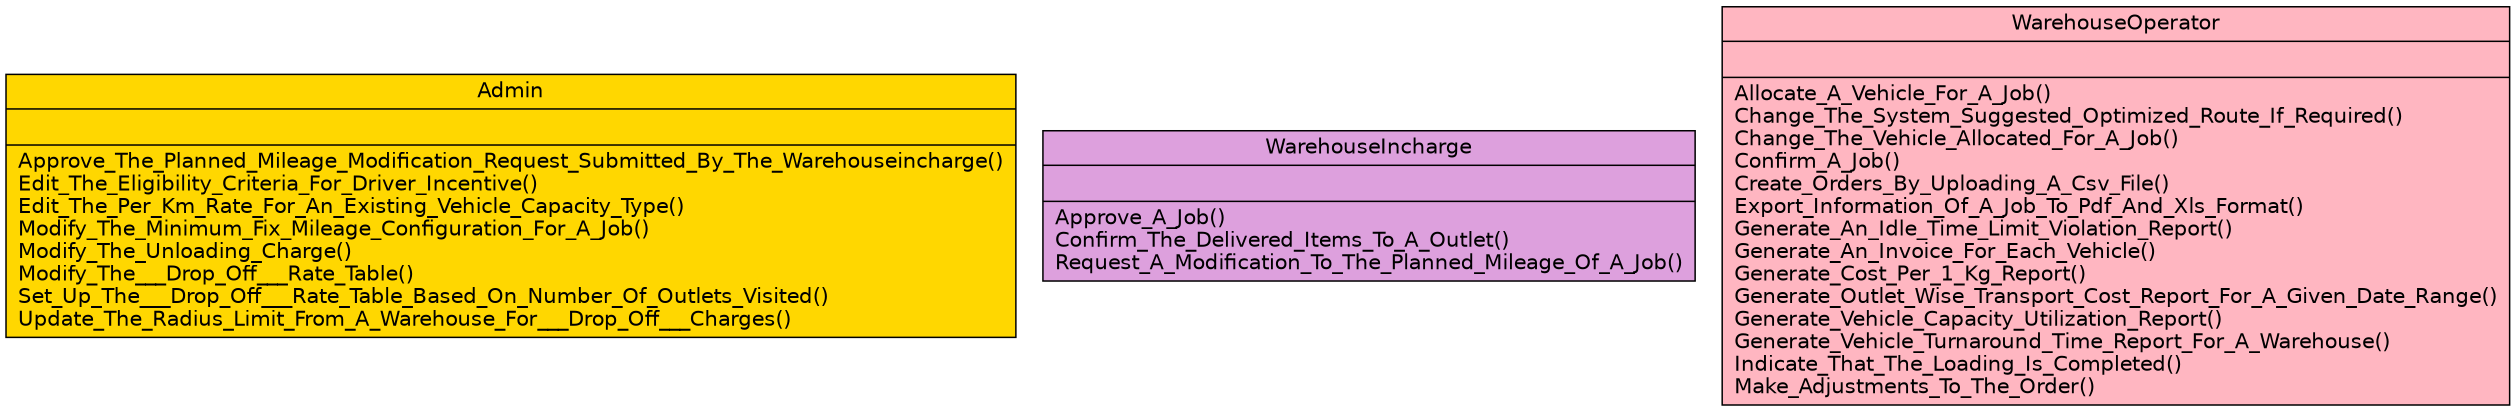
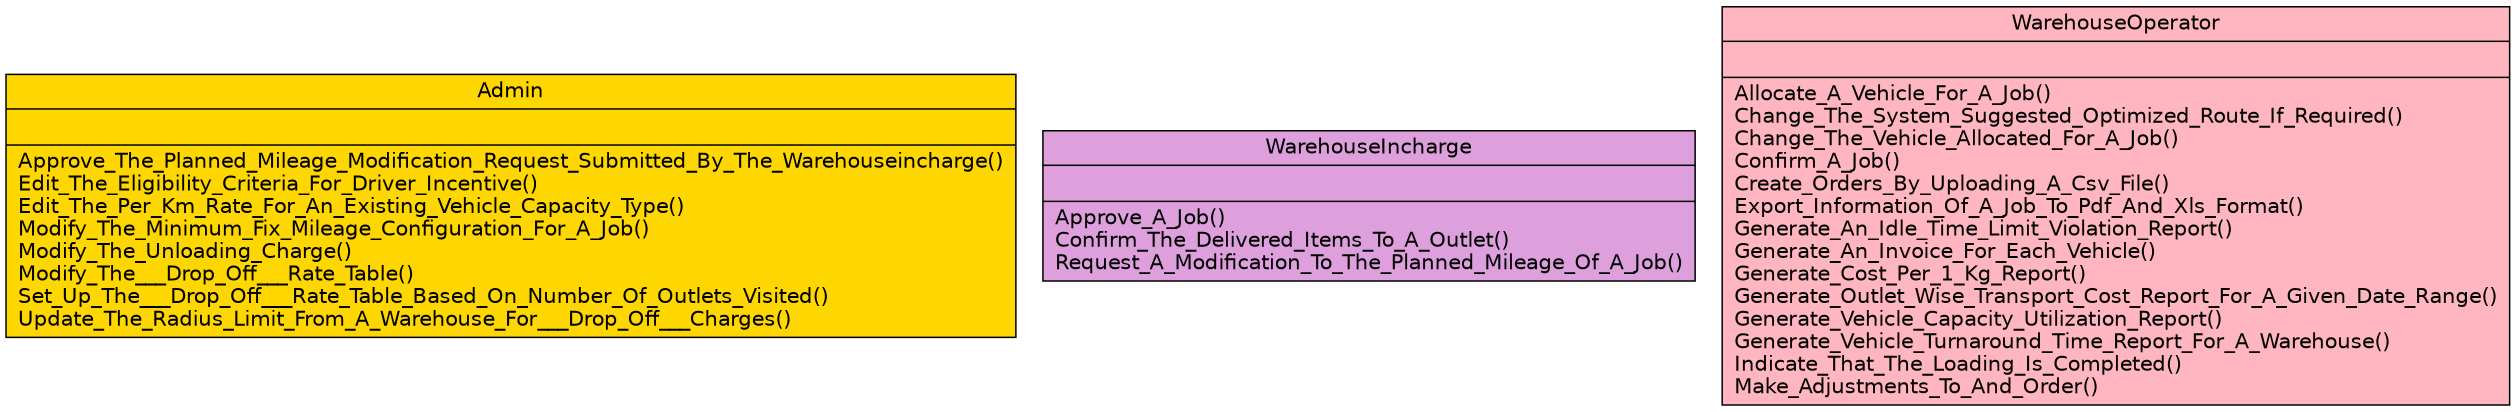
(1915, 387) -> (1917, 387)
